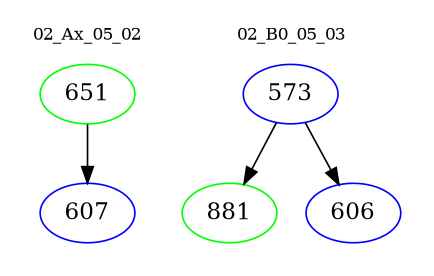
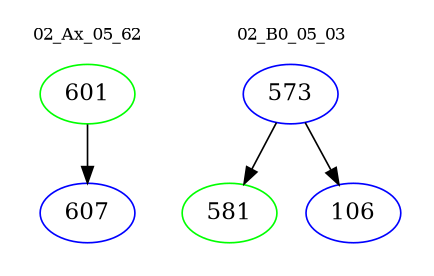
(88, 36) -> (88, 36)
(88, 94) -> (88, 94)
(230, 213) -> (230, 213)
(353, 213) -> (353, 213)
